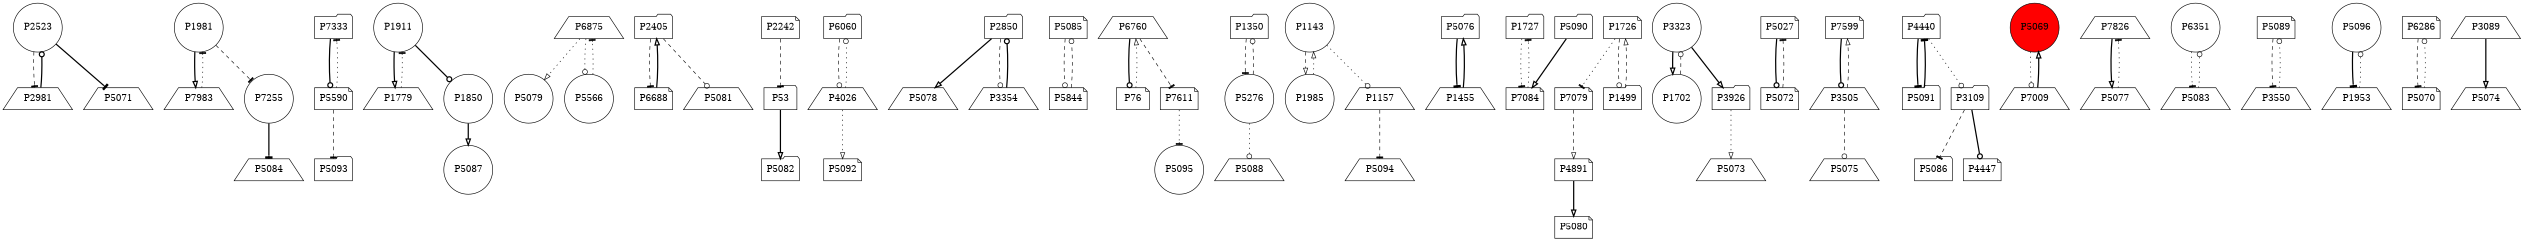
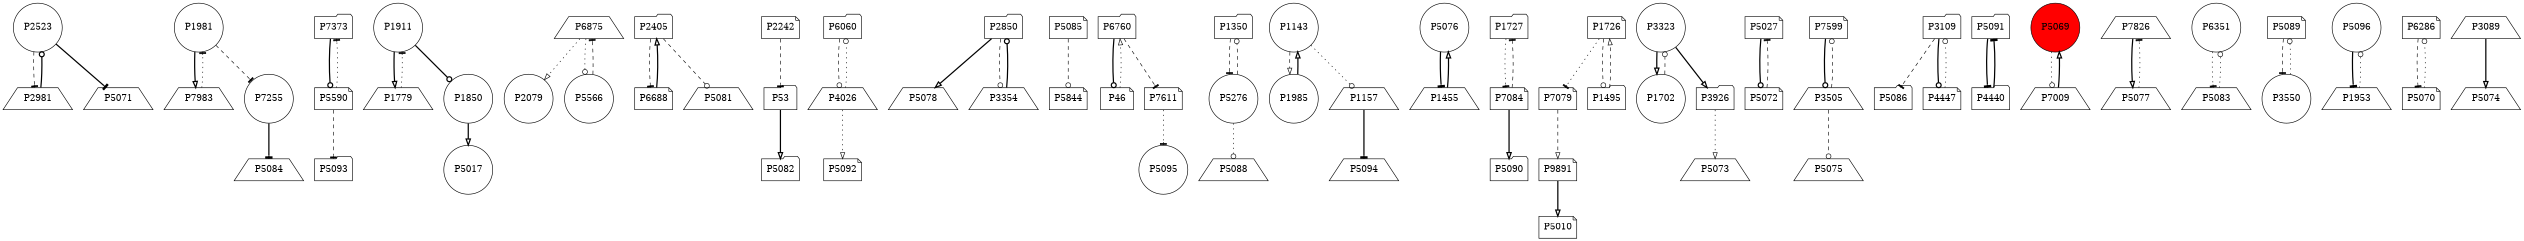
(334, 28) -> (334, 28)
(1133, 28) -> (1117, 28)
(1460, 28) -> (1444, 28)
(593, 58) -> (593, 58)
(1551, 61) -> (1509, 131)
(1944, 61) -> (1946, 66)
(1529, 65) -> (1513, 65)
(1072, 66) -> none
(1314, 66) -> (1298, 66)
(1849, 66) -> (1833, 66)
(529, 99) -> (529, 99)
(1133, 99) -> (1117, 99)
(1622, 99) -> (1607, 99)
(2276, 99) -> (2286, 99)
(1380, 133) -> (1364, 133)
(468, 170) -> (468, 170)
(1574, 170) -> (1558, 170)
(1574, 227) -> (1558, 227)
